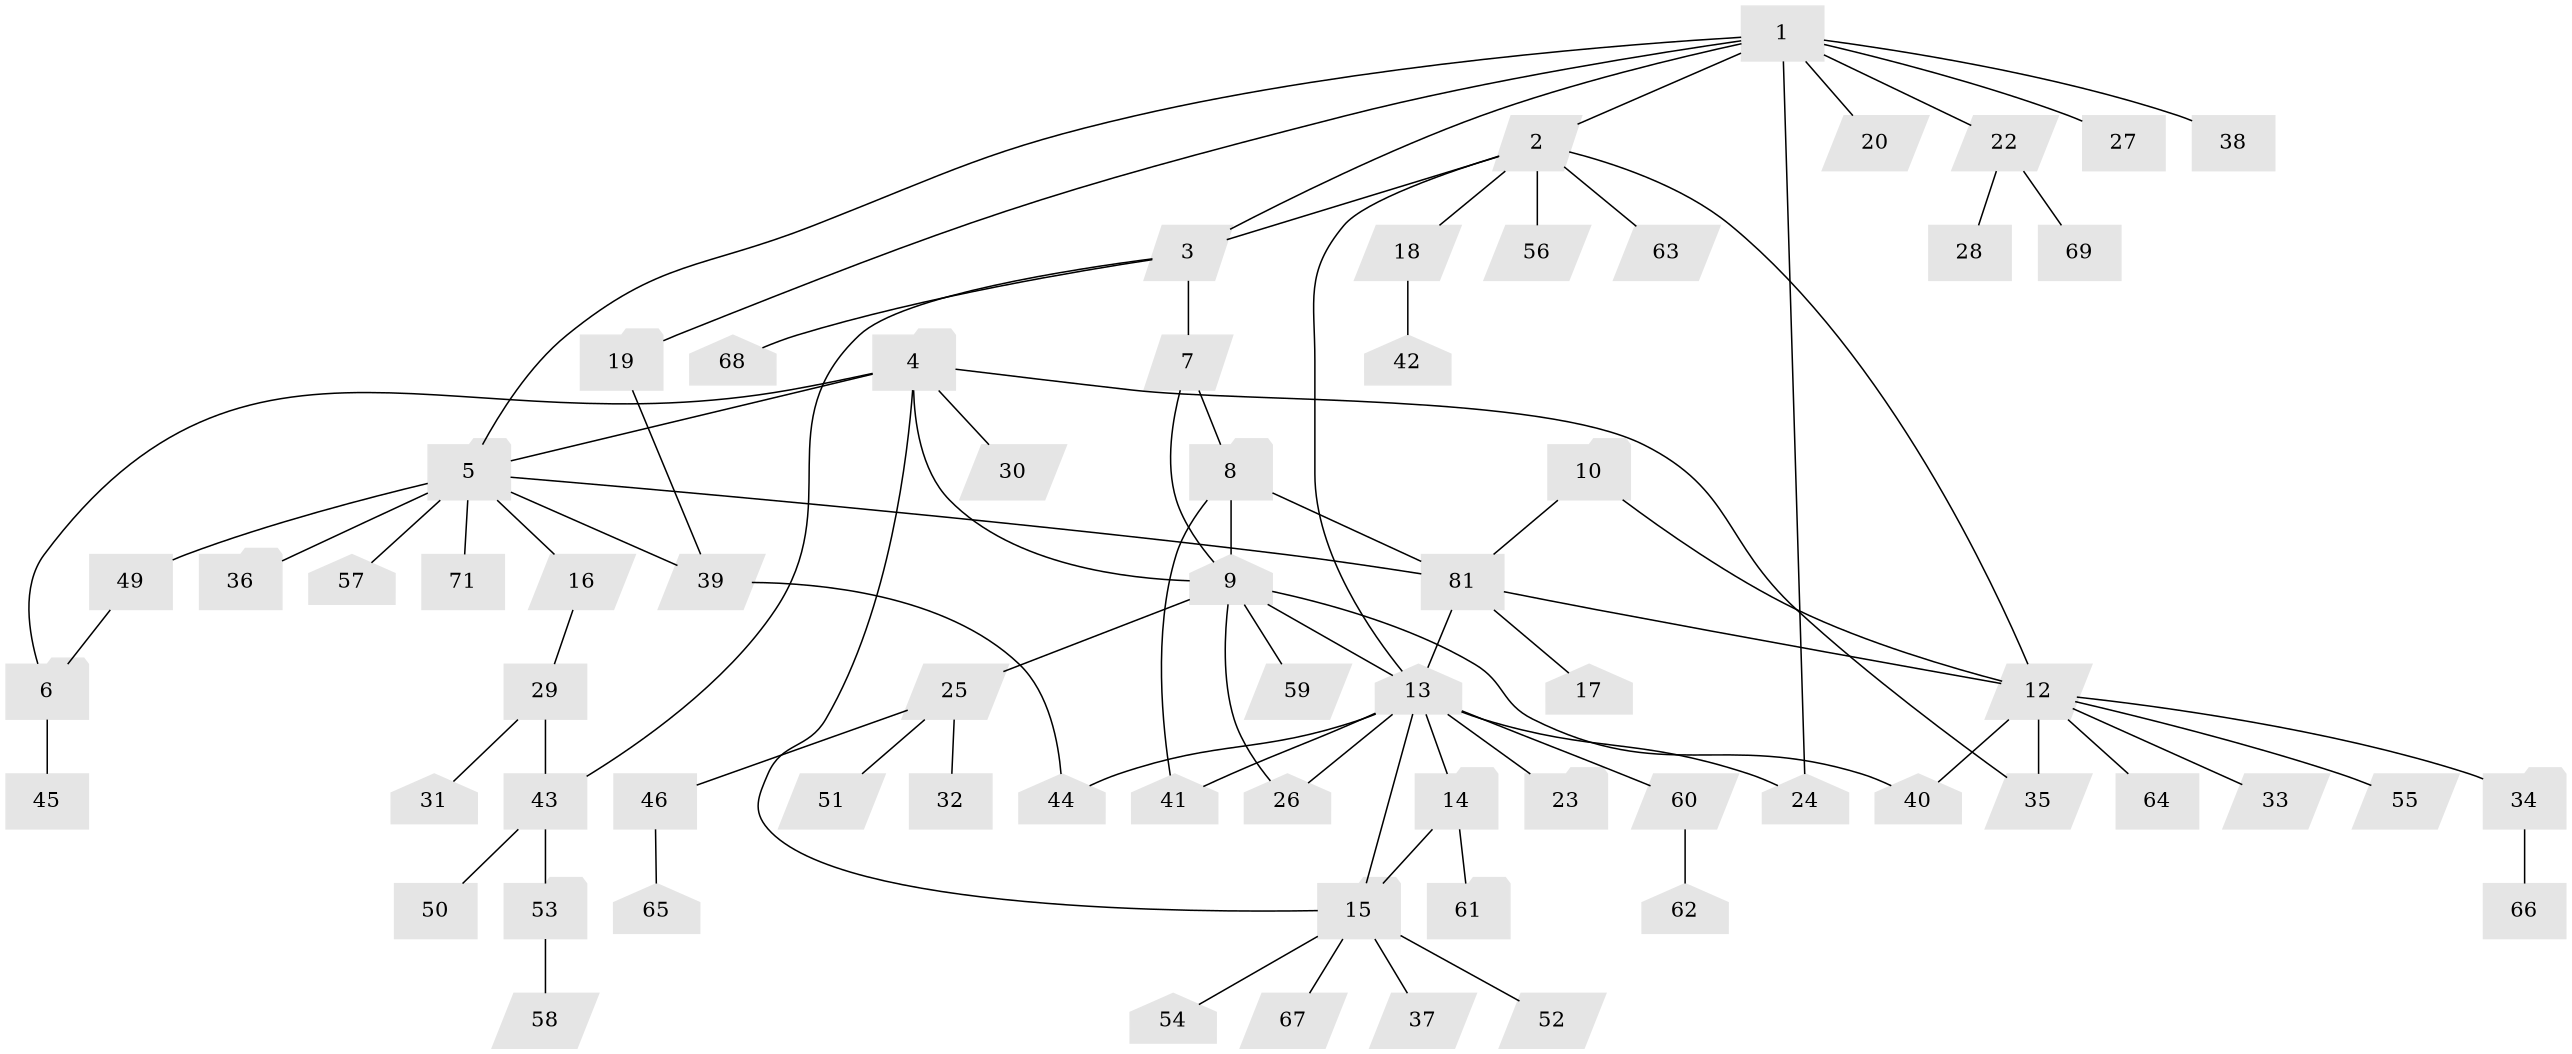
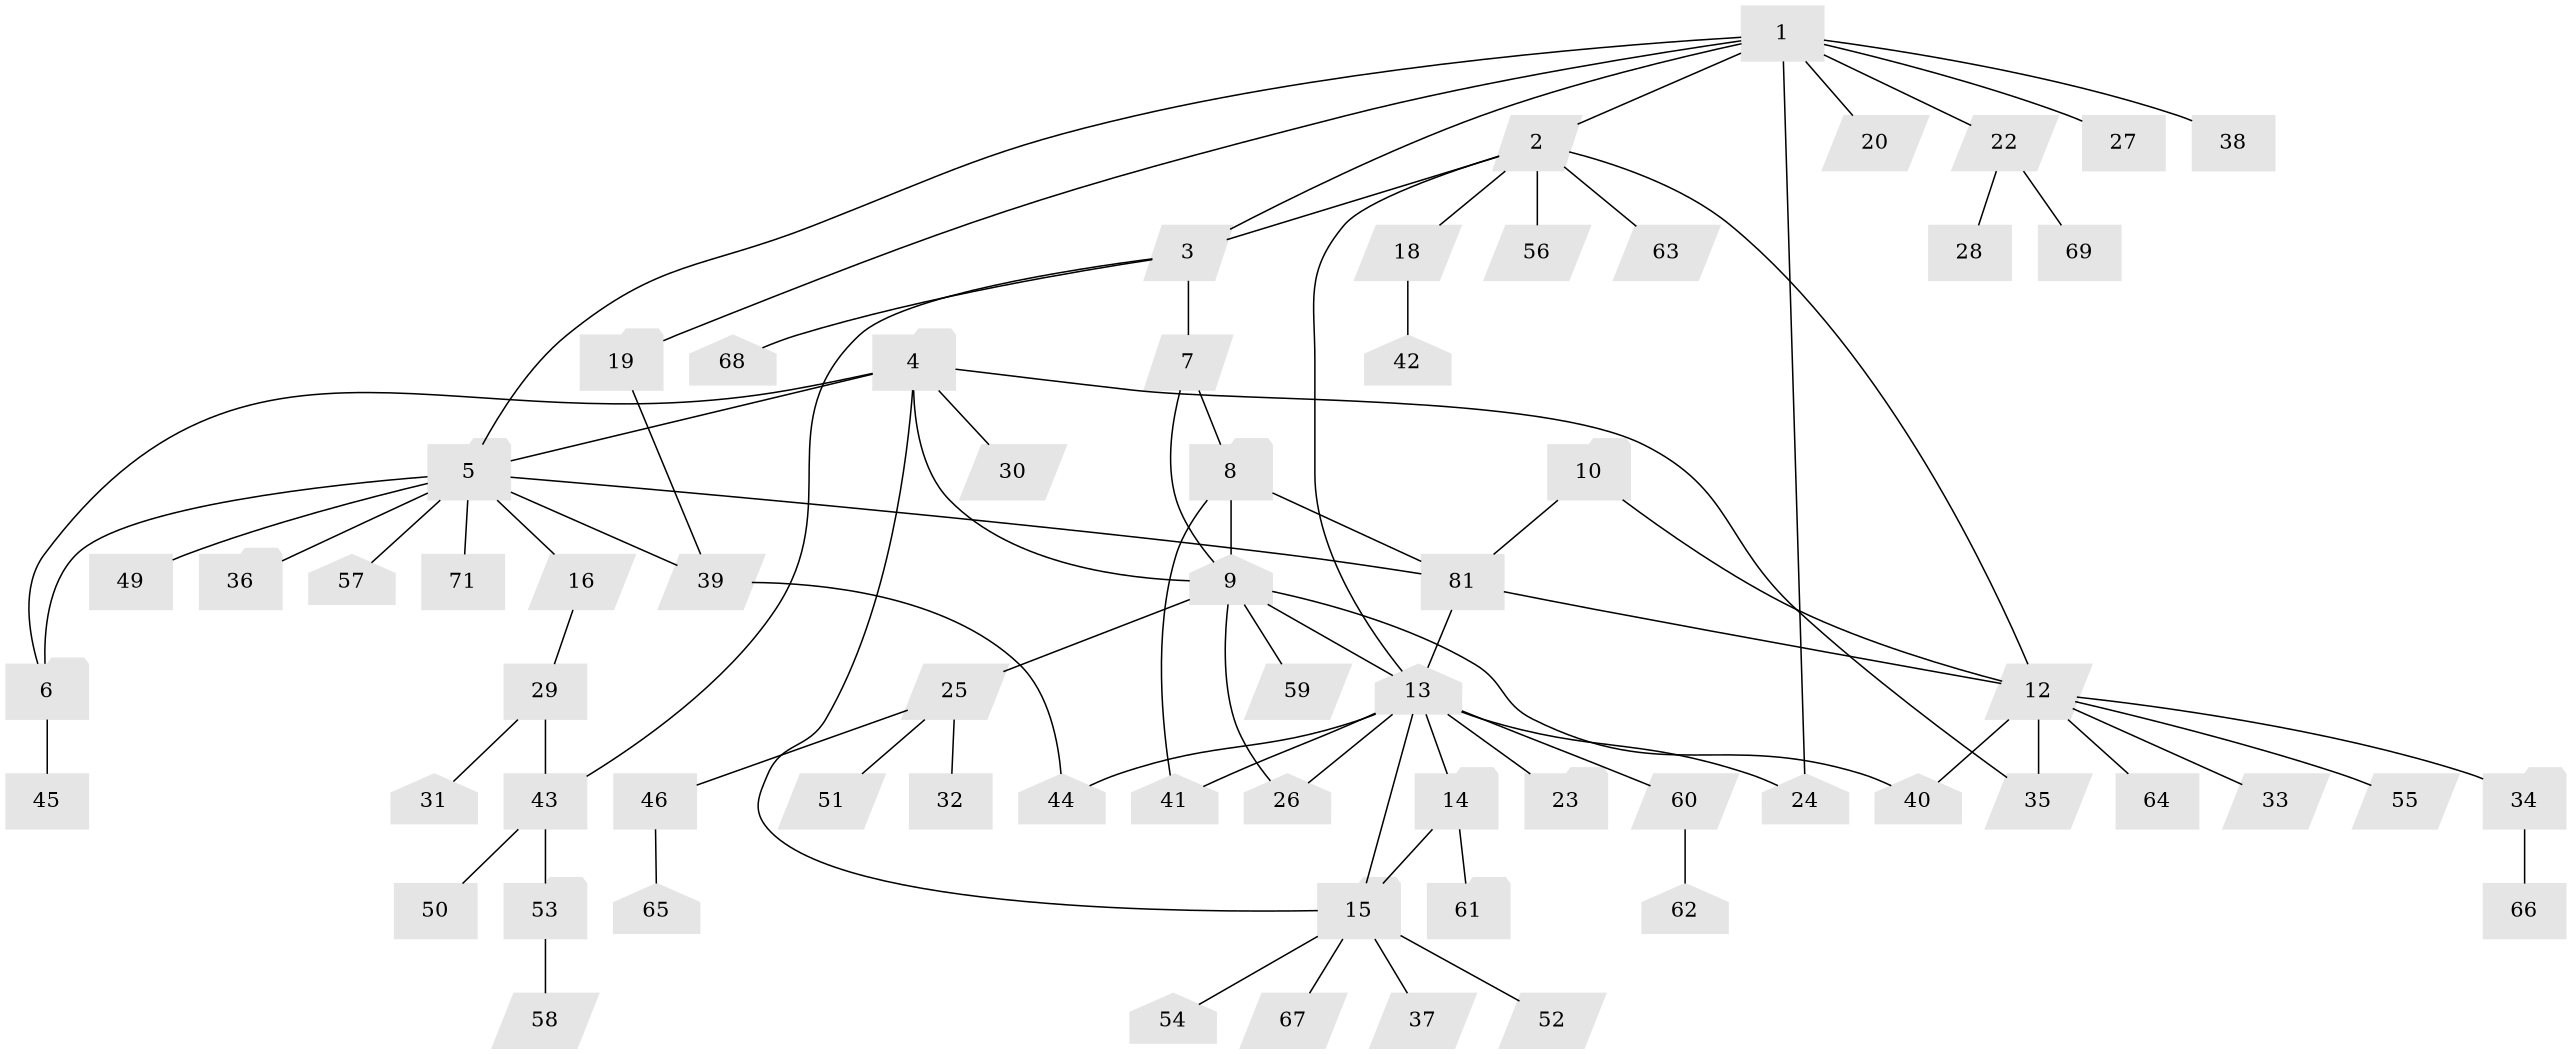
(89, 637) -> (190, 509)
(1589, 692) -> none
